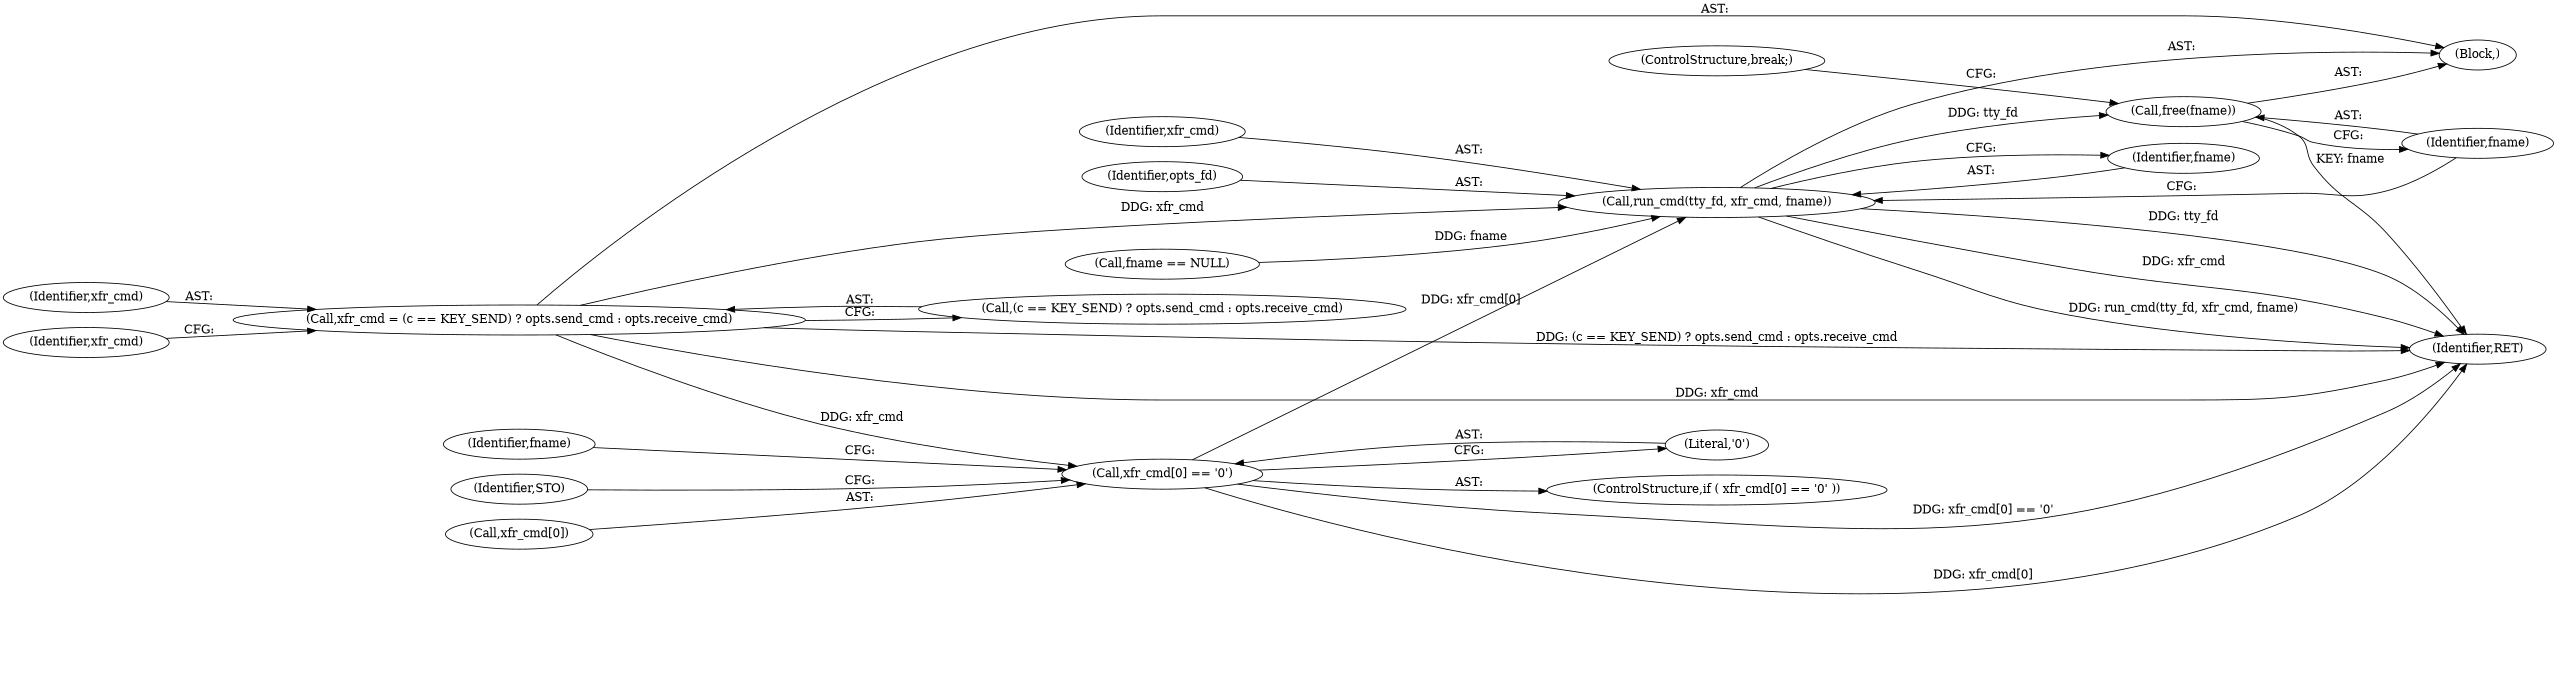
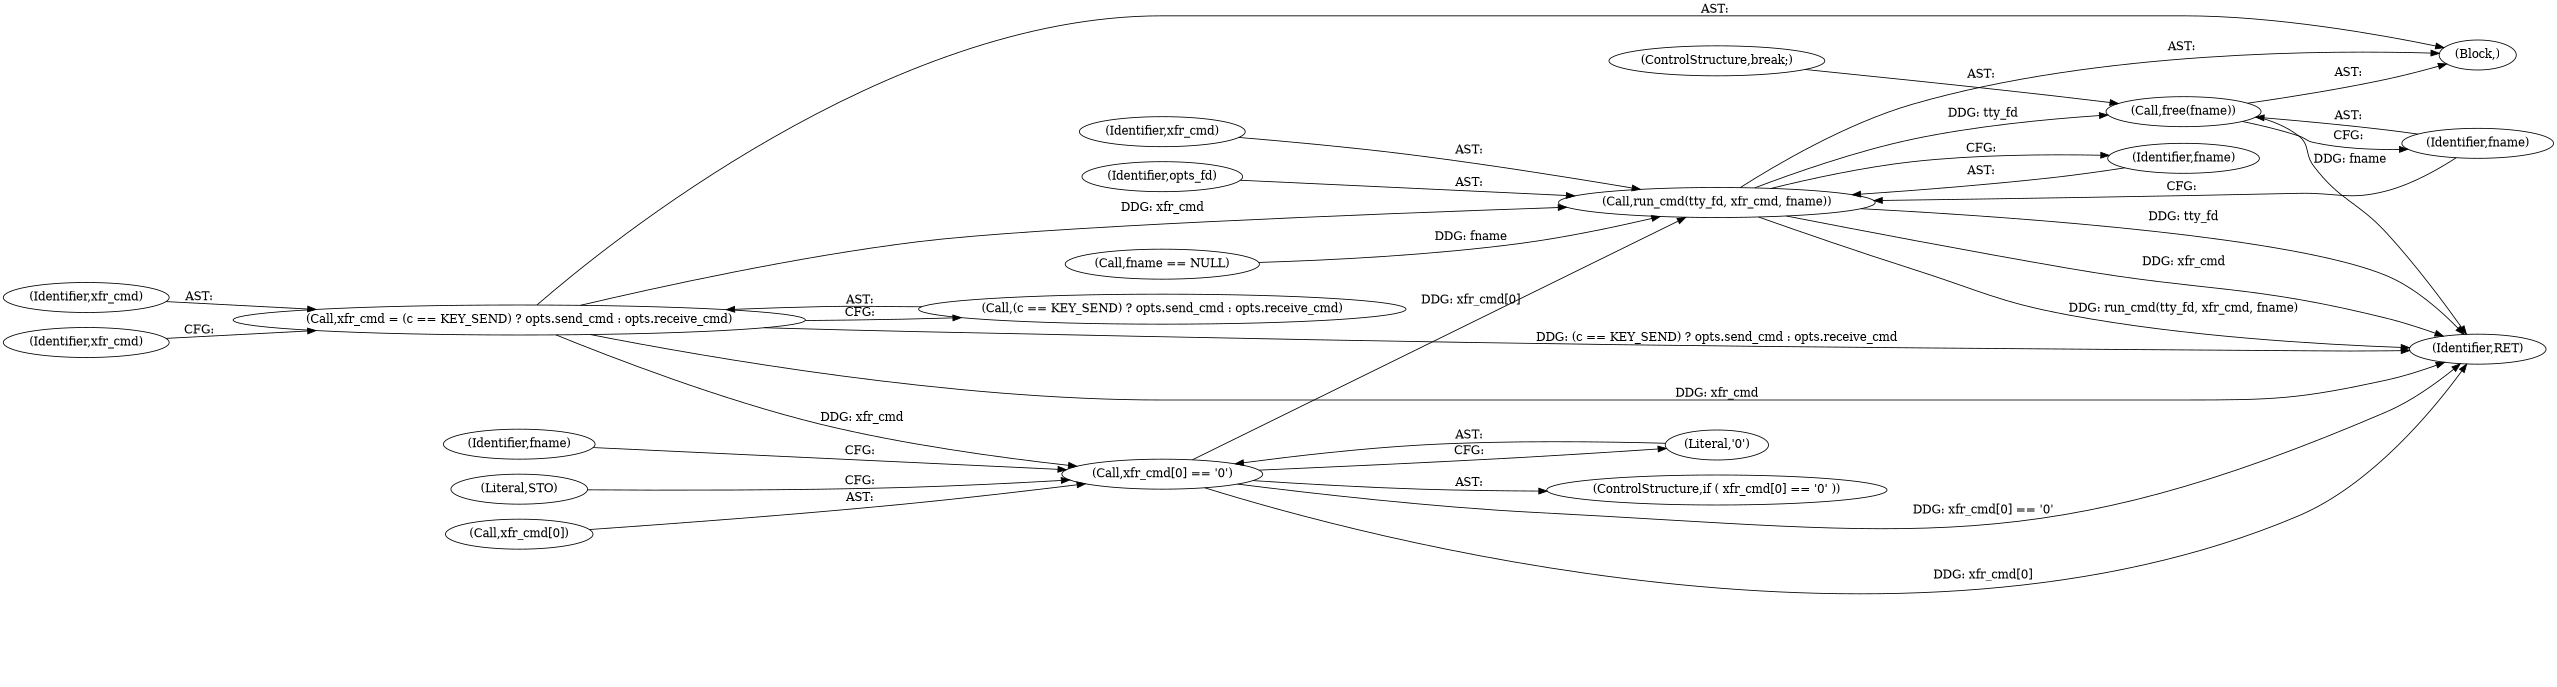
(1983, 75) -> (1983, 75)
(2350, 160) -> (2350, 160)
(519, 489) -> (519, 489)
